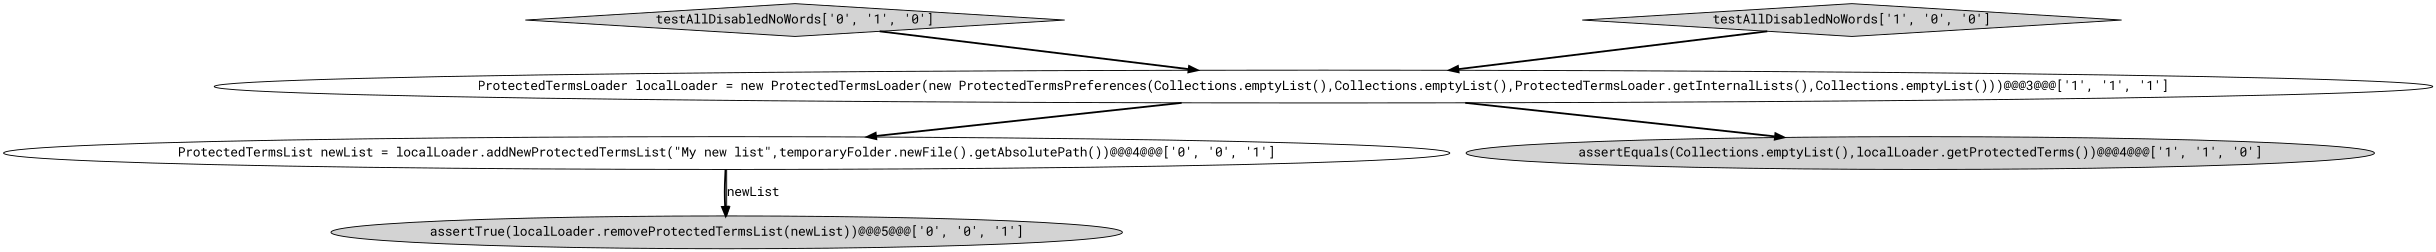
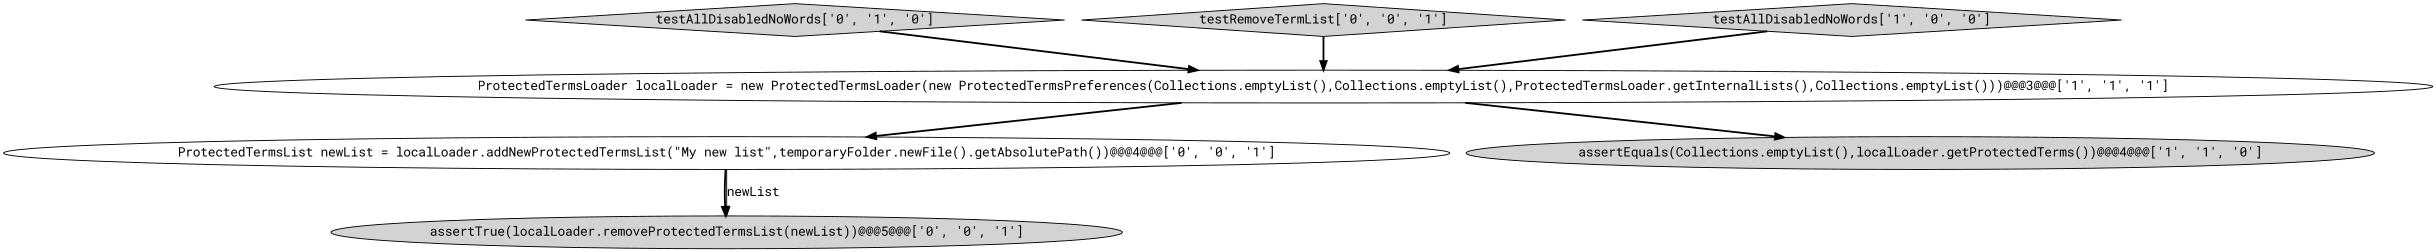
none -> (1323, 20)
